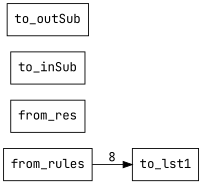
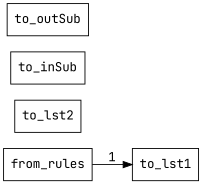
(48, 116) -> none
none -> (48, 116)
(112, 158) -> (112, 158)
